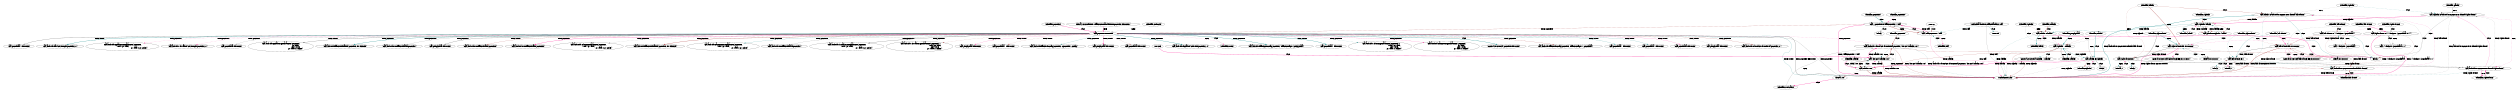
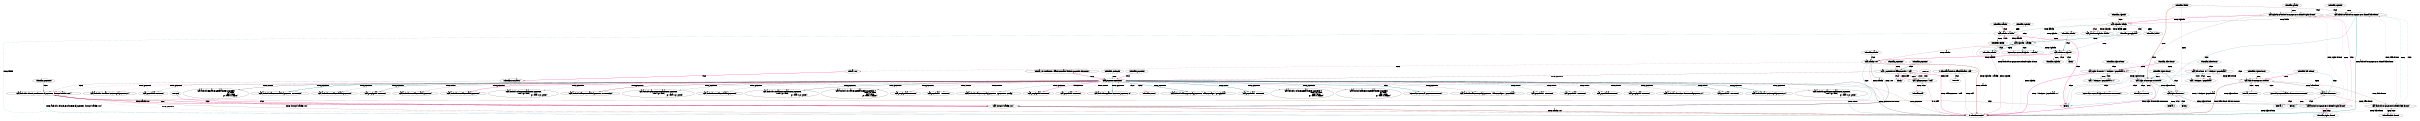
(1861, 62) -> none
